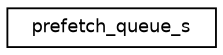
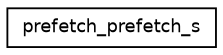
(112, 28) -> (112, 28)
